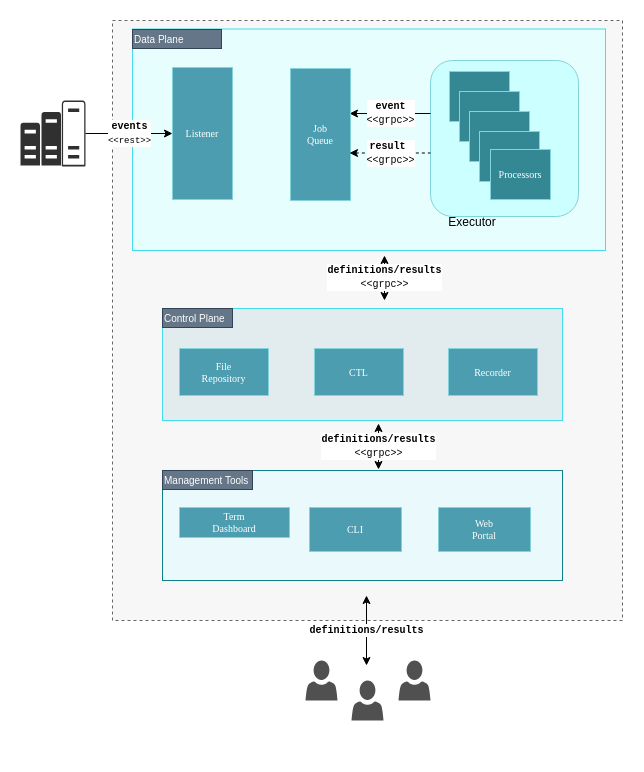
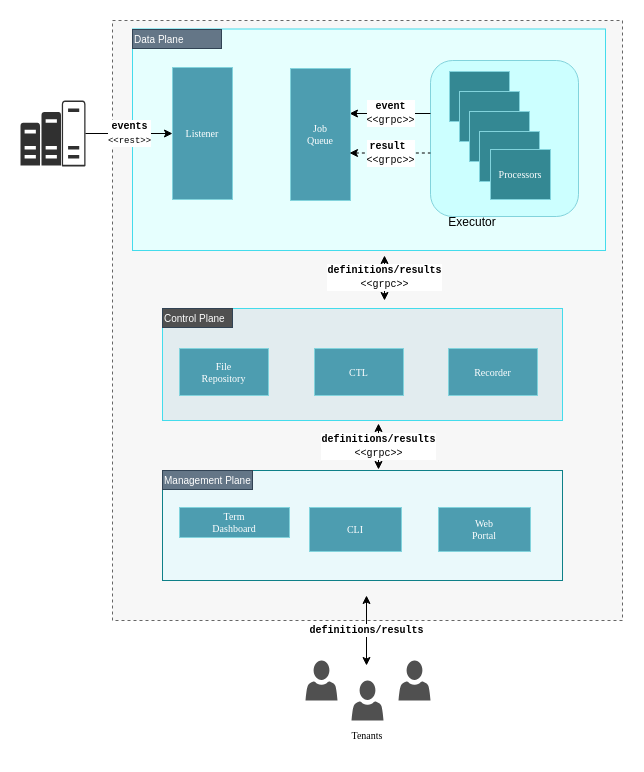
(198, 318) -> (198, 318)
(207, 481) -> (207, 481)
none -> (368, 736)
